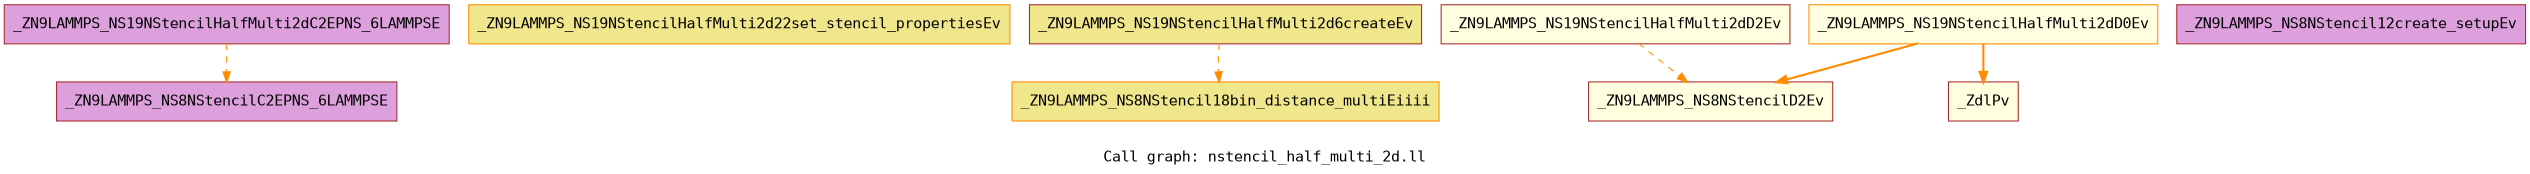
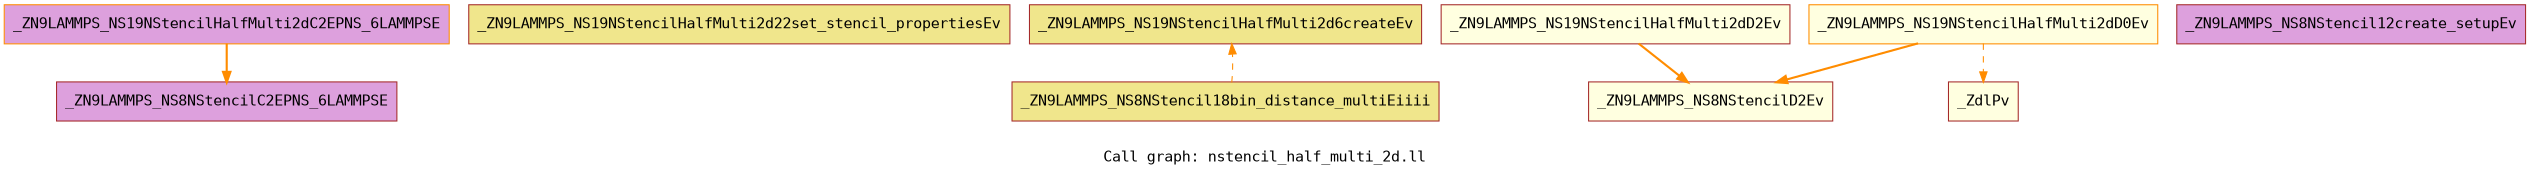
(227, 24) -> (227, 24)
(739, 24) -> (739, 24)
(227, 58) -> (227, 58)
(1218, 58) -> (1233, 68)
(1983, 58) -> (1983, 58)
(1659, 60) -> (1659, 60)
(1226, 101) -> (1226, 101)
